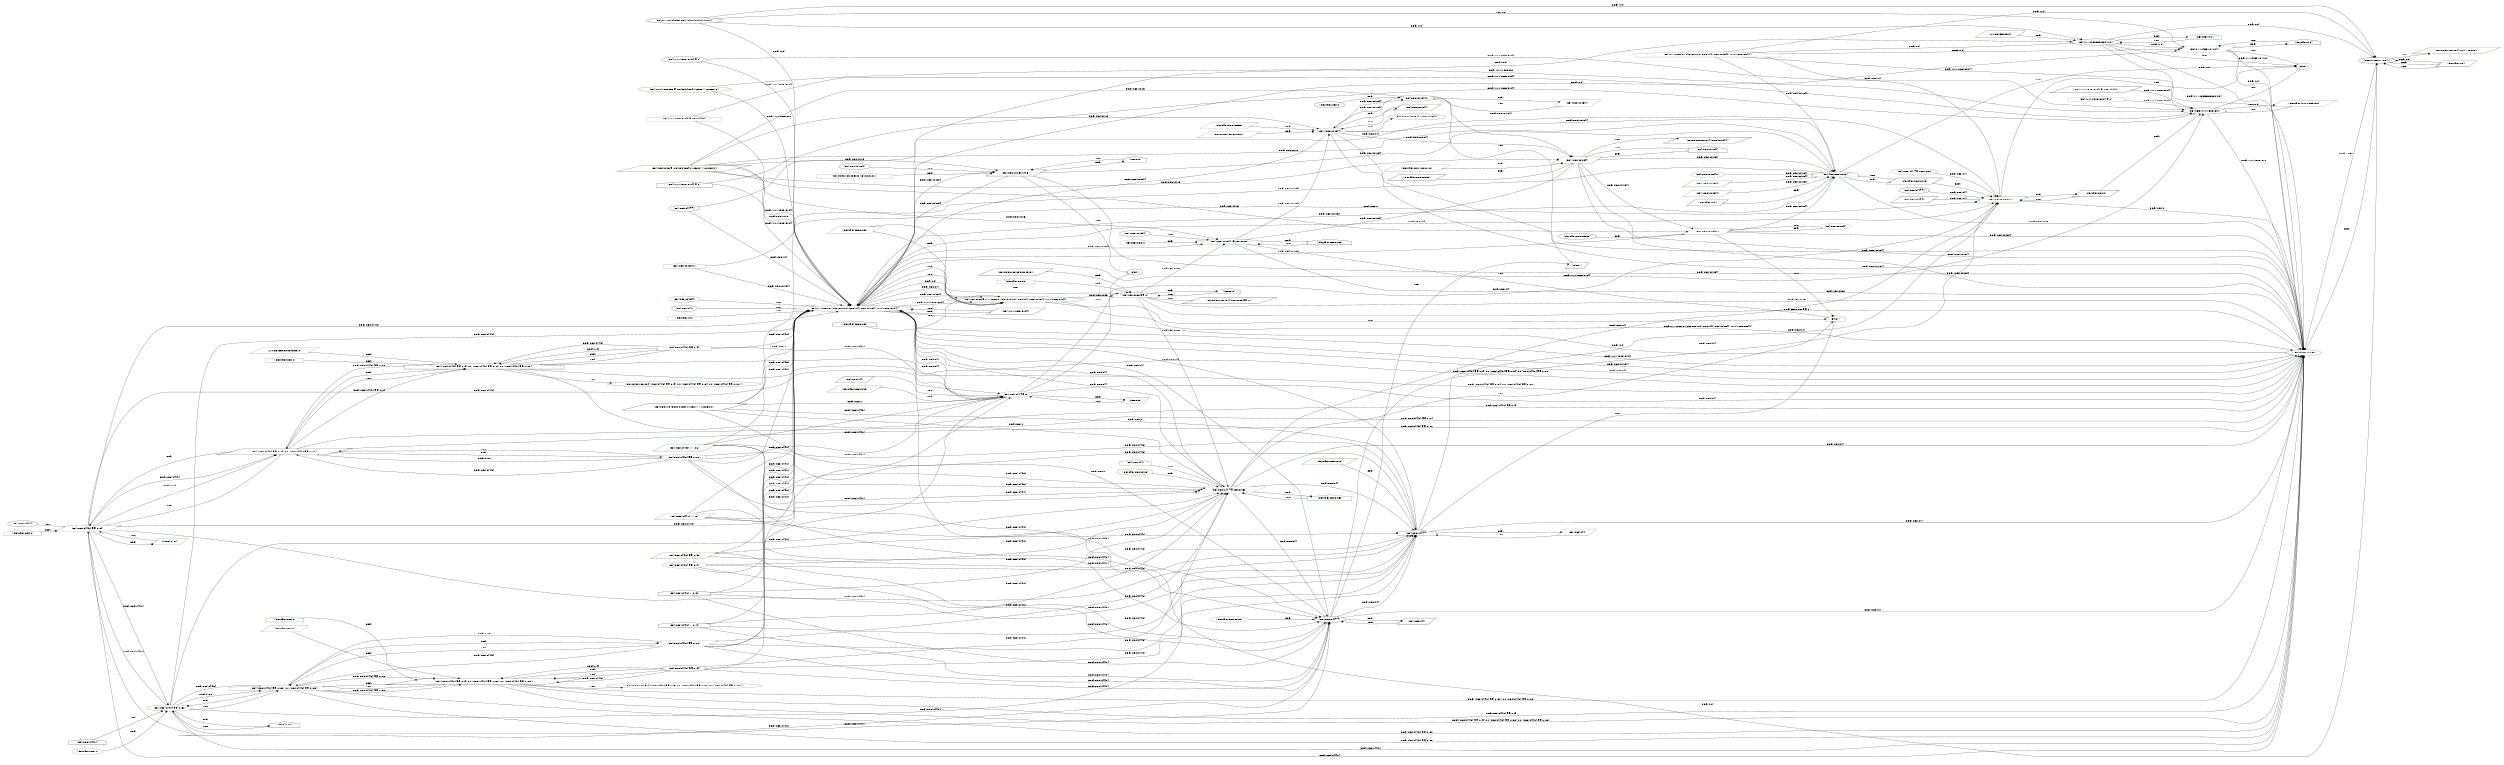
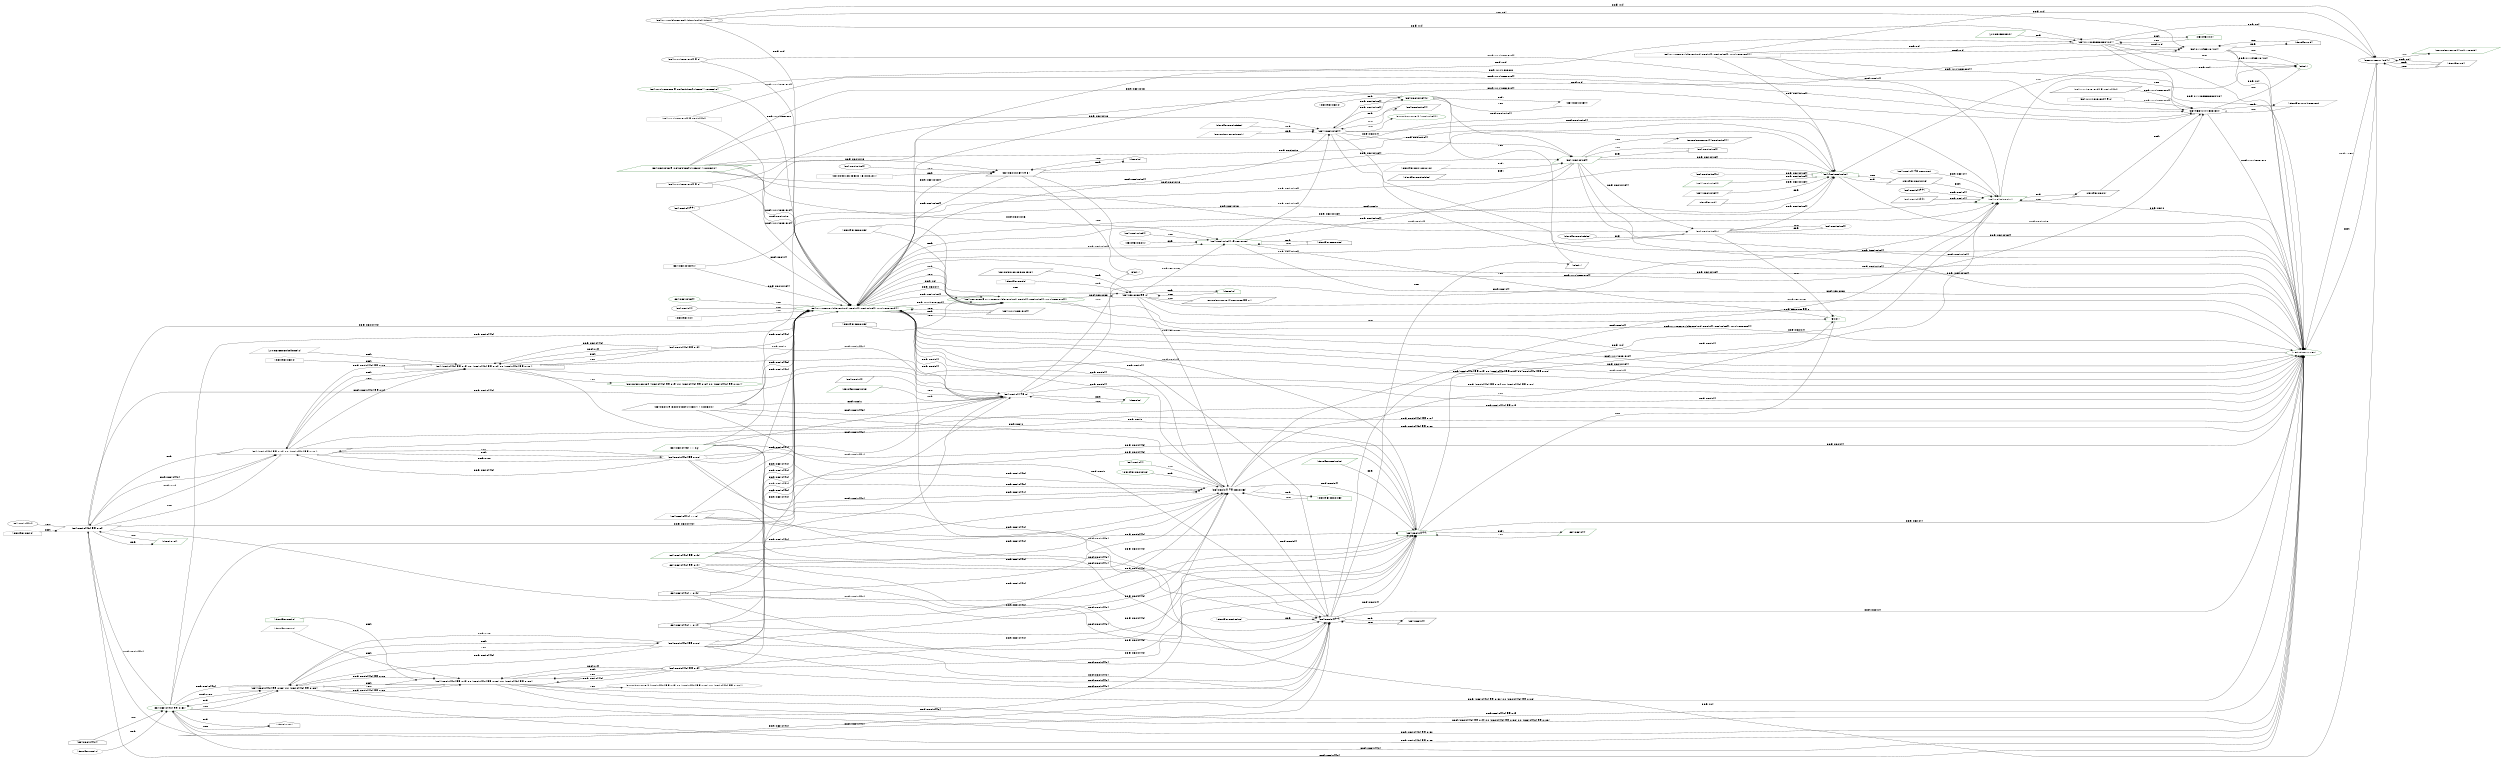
(2254, 104) -> (2254, 104)
(2359, 212) -> (2359, 212)
(128, 617) -> none
